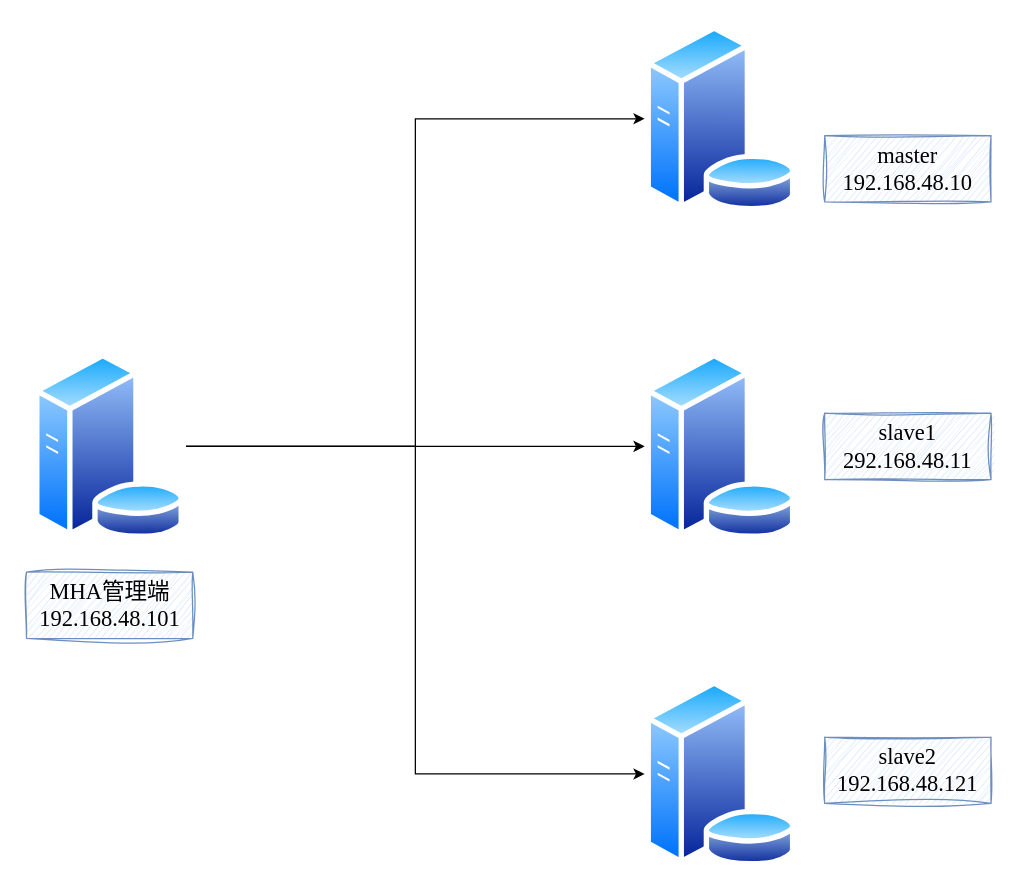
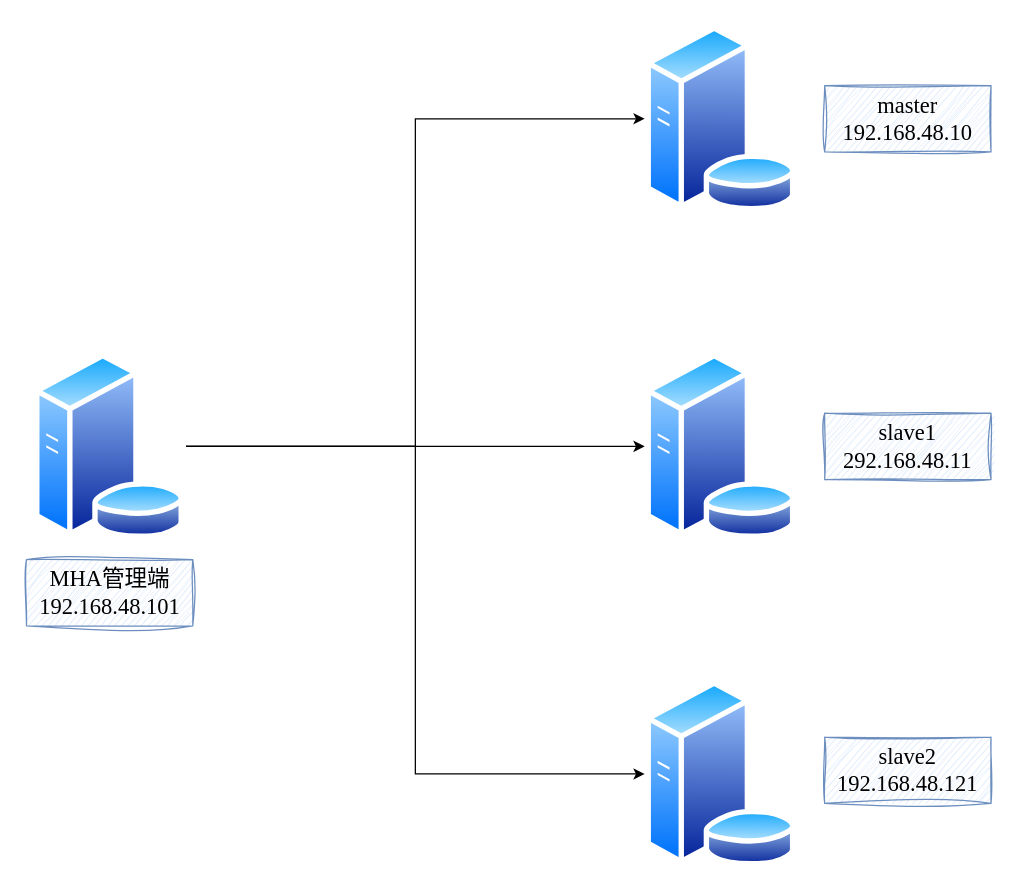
(908, 169) -> (908, 119)
(109, 605) -> (109, 593)
